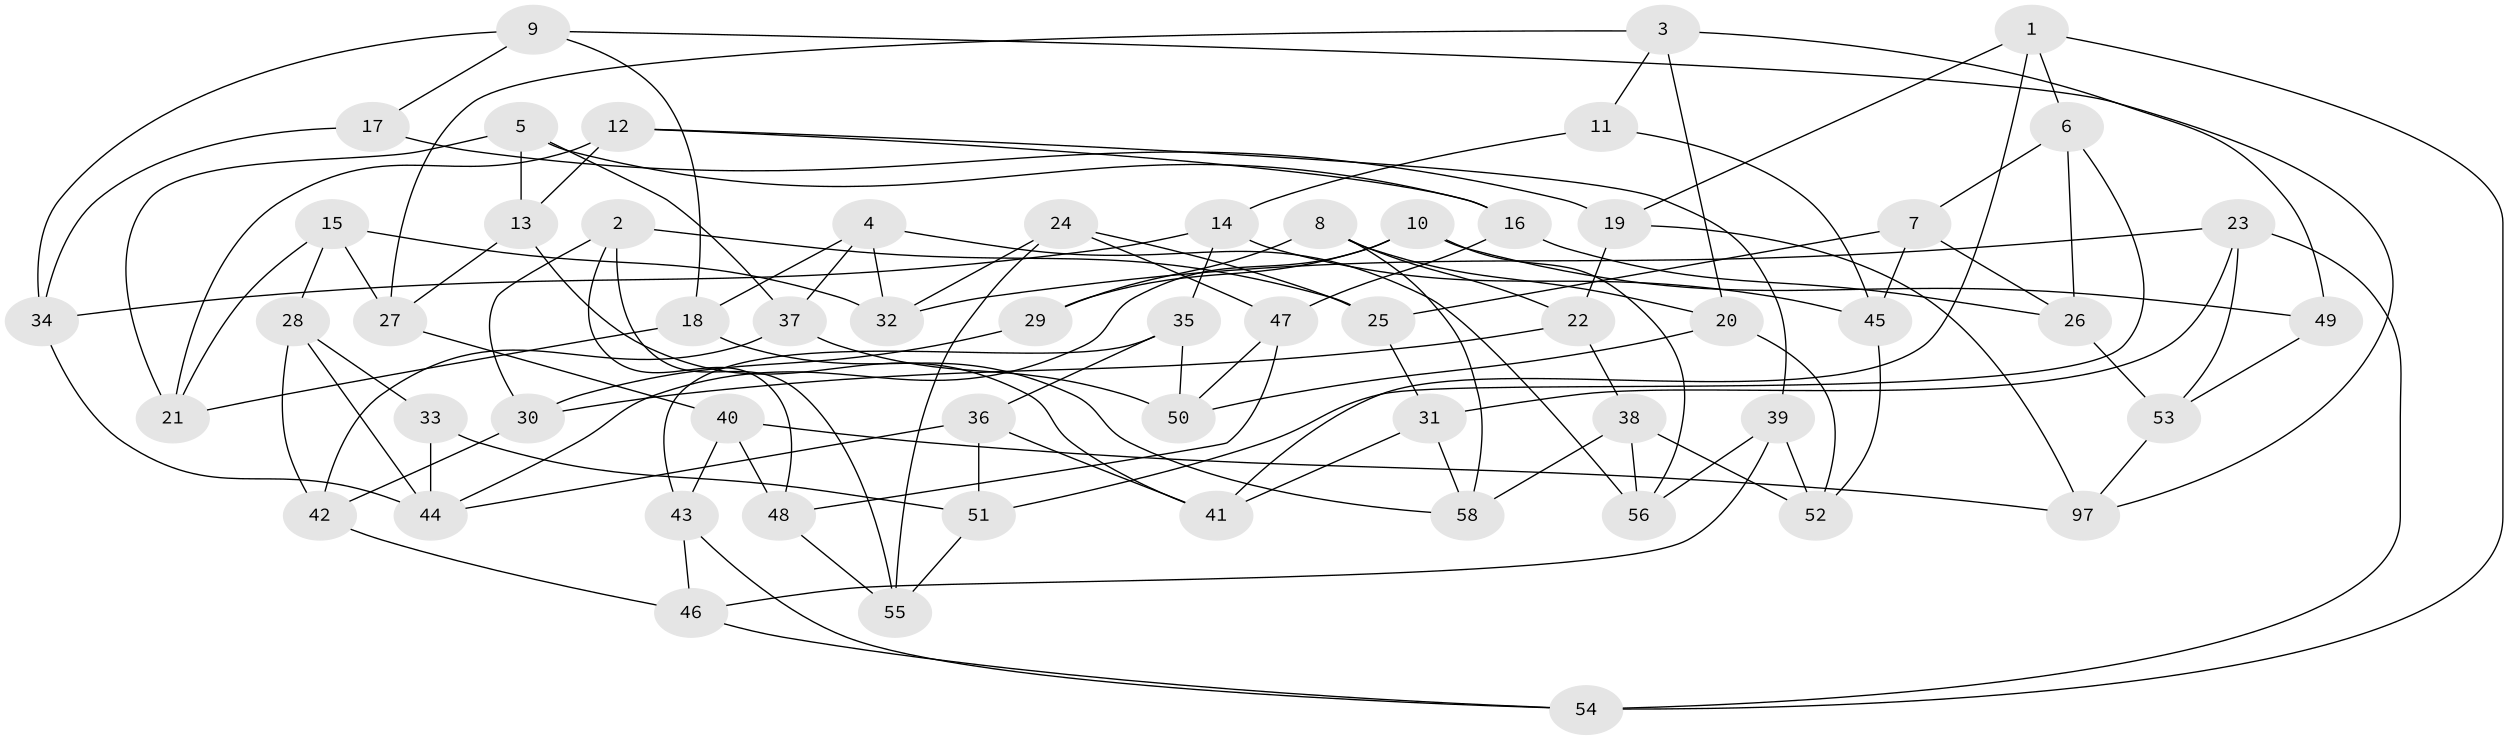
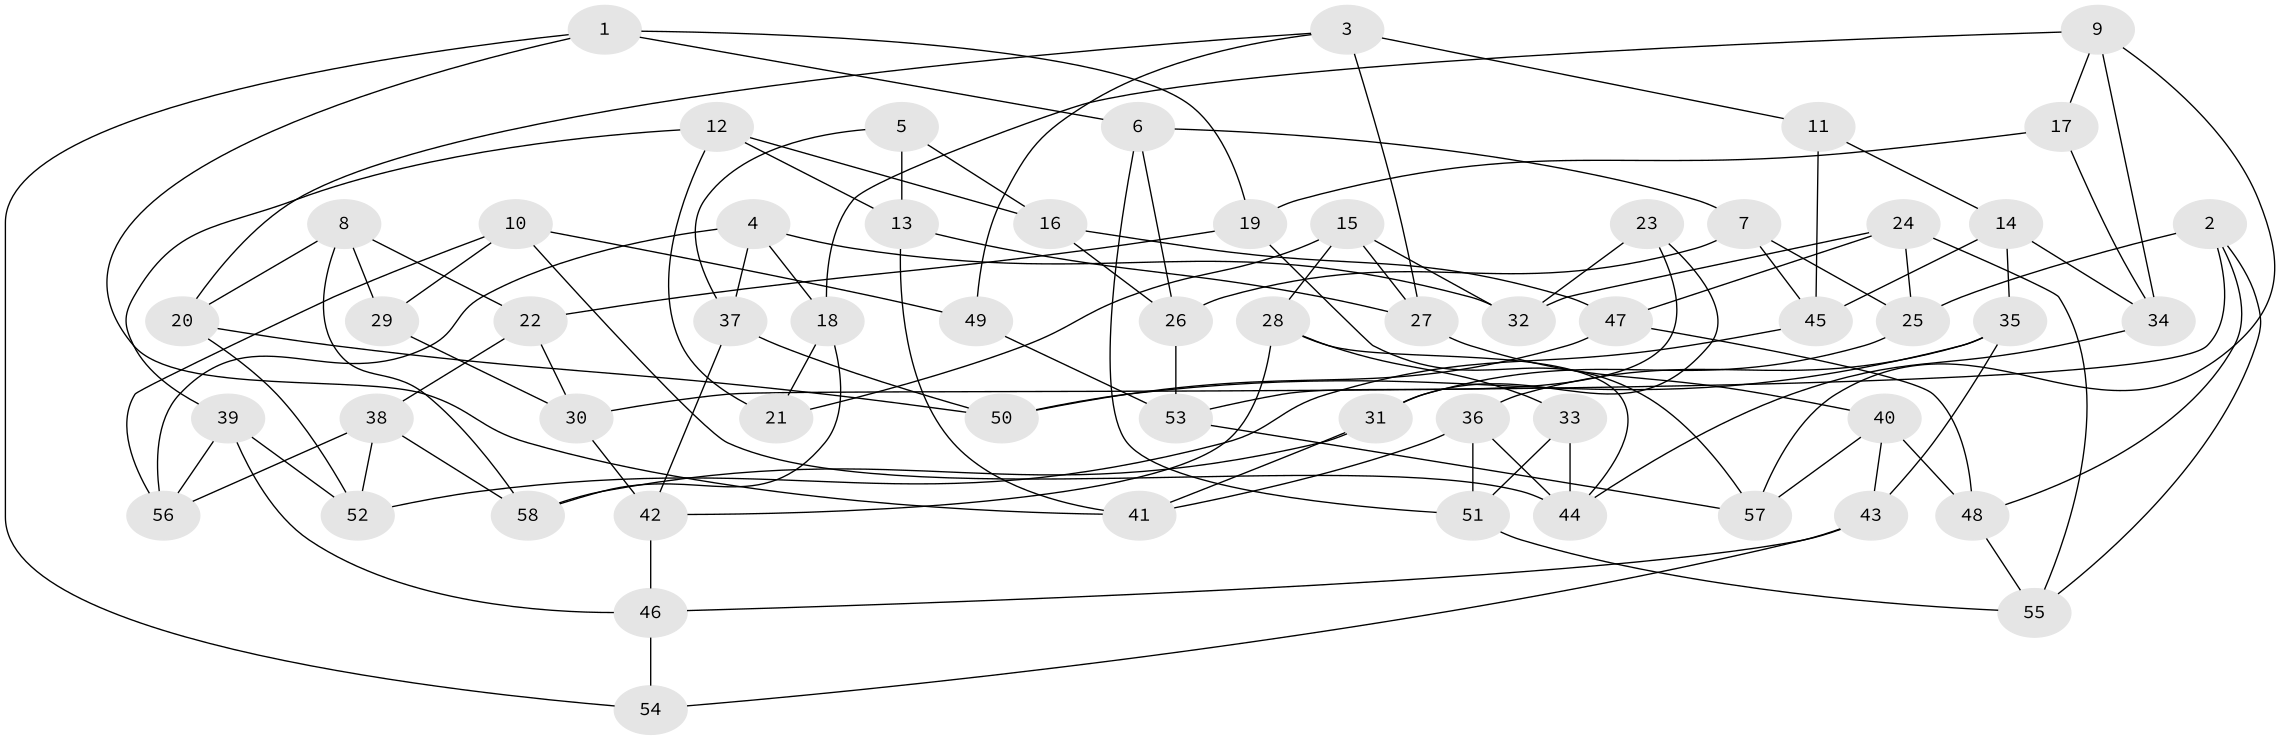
(213, 171) -> none
(2083, 516) -> (1755, 516)
(2209, 644) -> none
